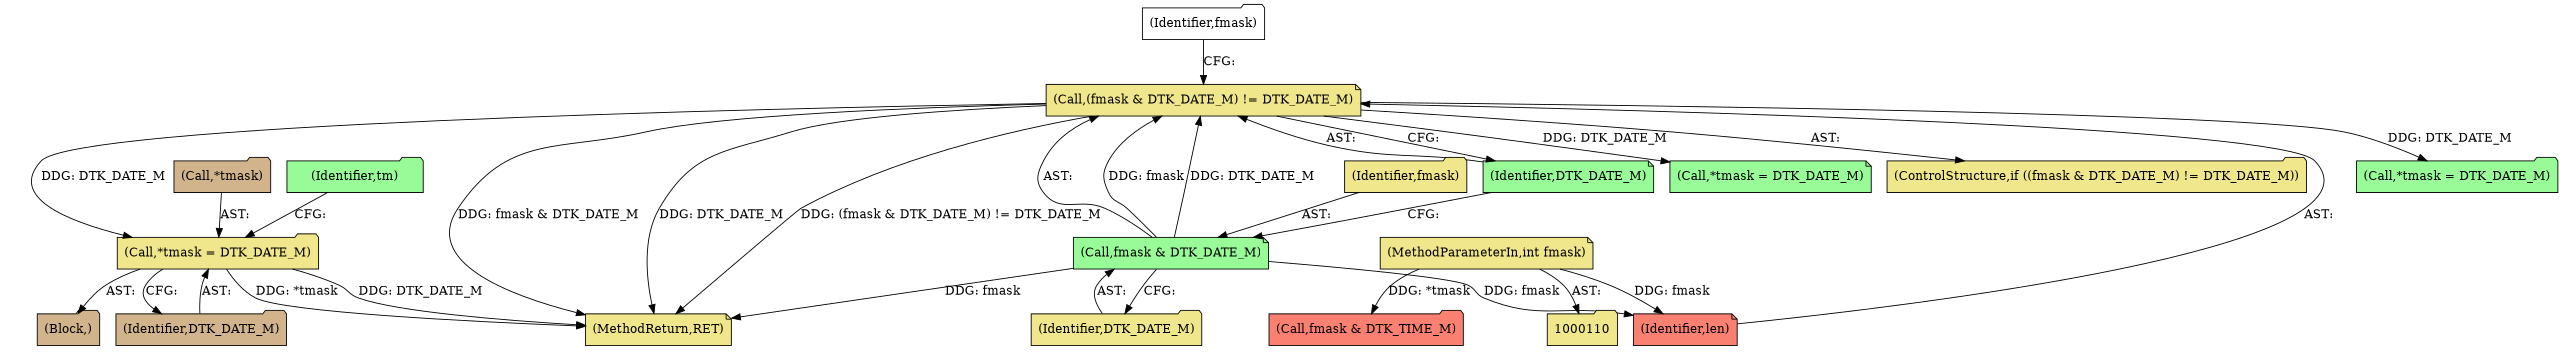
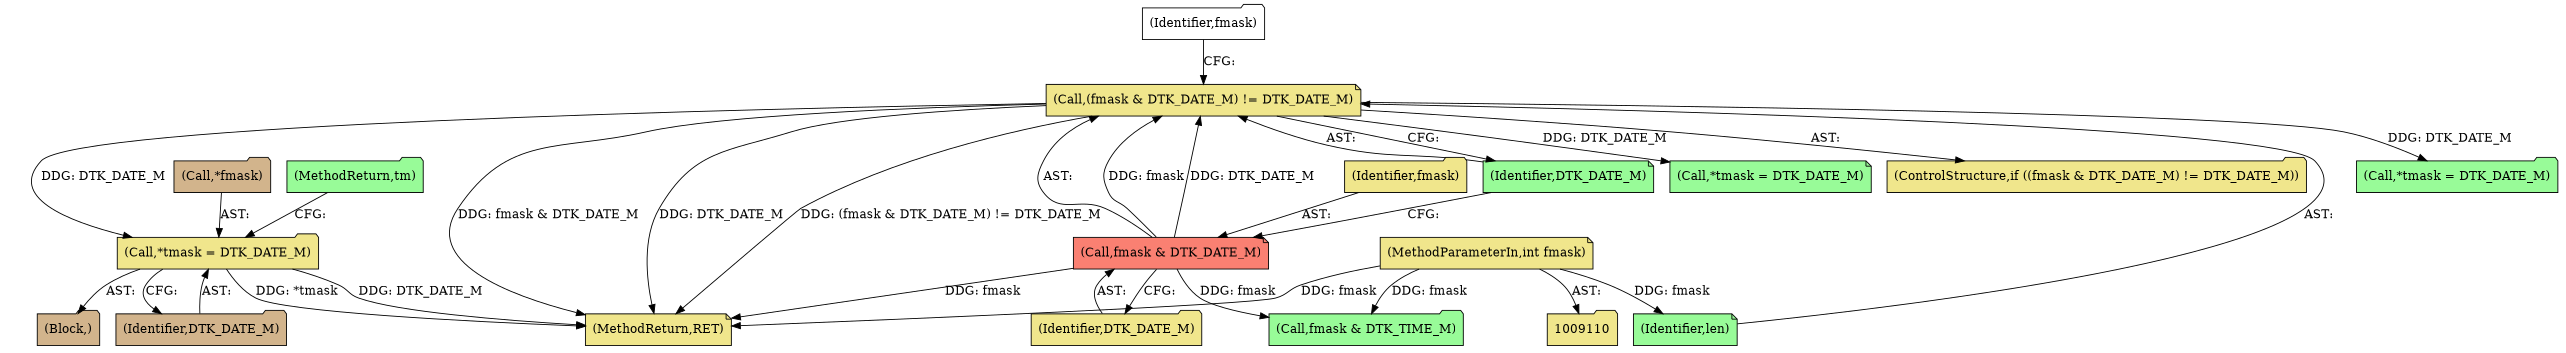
(222, 177) -> (222, 177)
(355, 177) -> (355, 177)
(1171, 253) -> (1171, 253)
(1450, 281) -> (1200, 298)
(1429, 291) -> (1429, 291)
none -> (1063, 312)
(1366, 330) -> (1366, 330)
(1582, 330) -> (1582, 330)
(1685, 330) -> (1685, 330)
